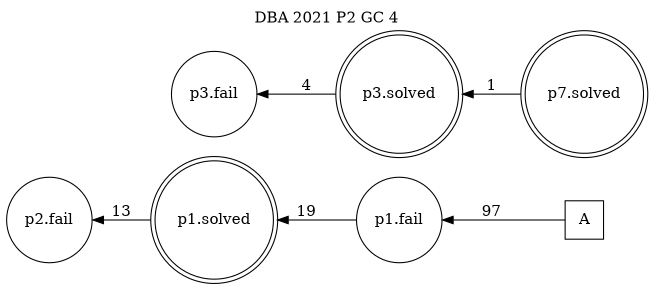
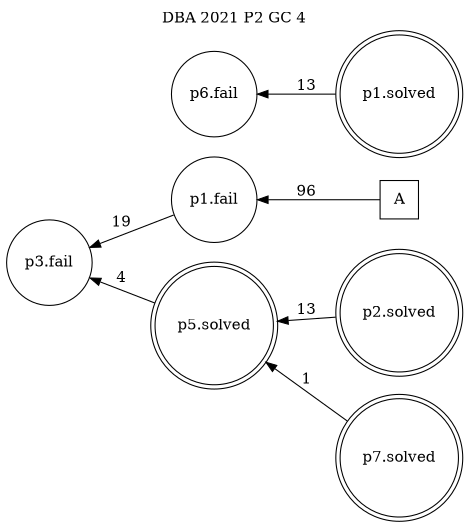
(399, 94) -> (214, 326)
(492, 212) -> (307, 192)
(49, 220) -> (214, 94)
(322, 220) -> (137, 229)
none -> (399, 313)
